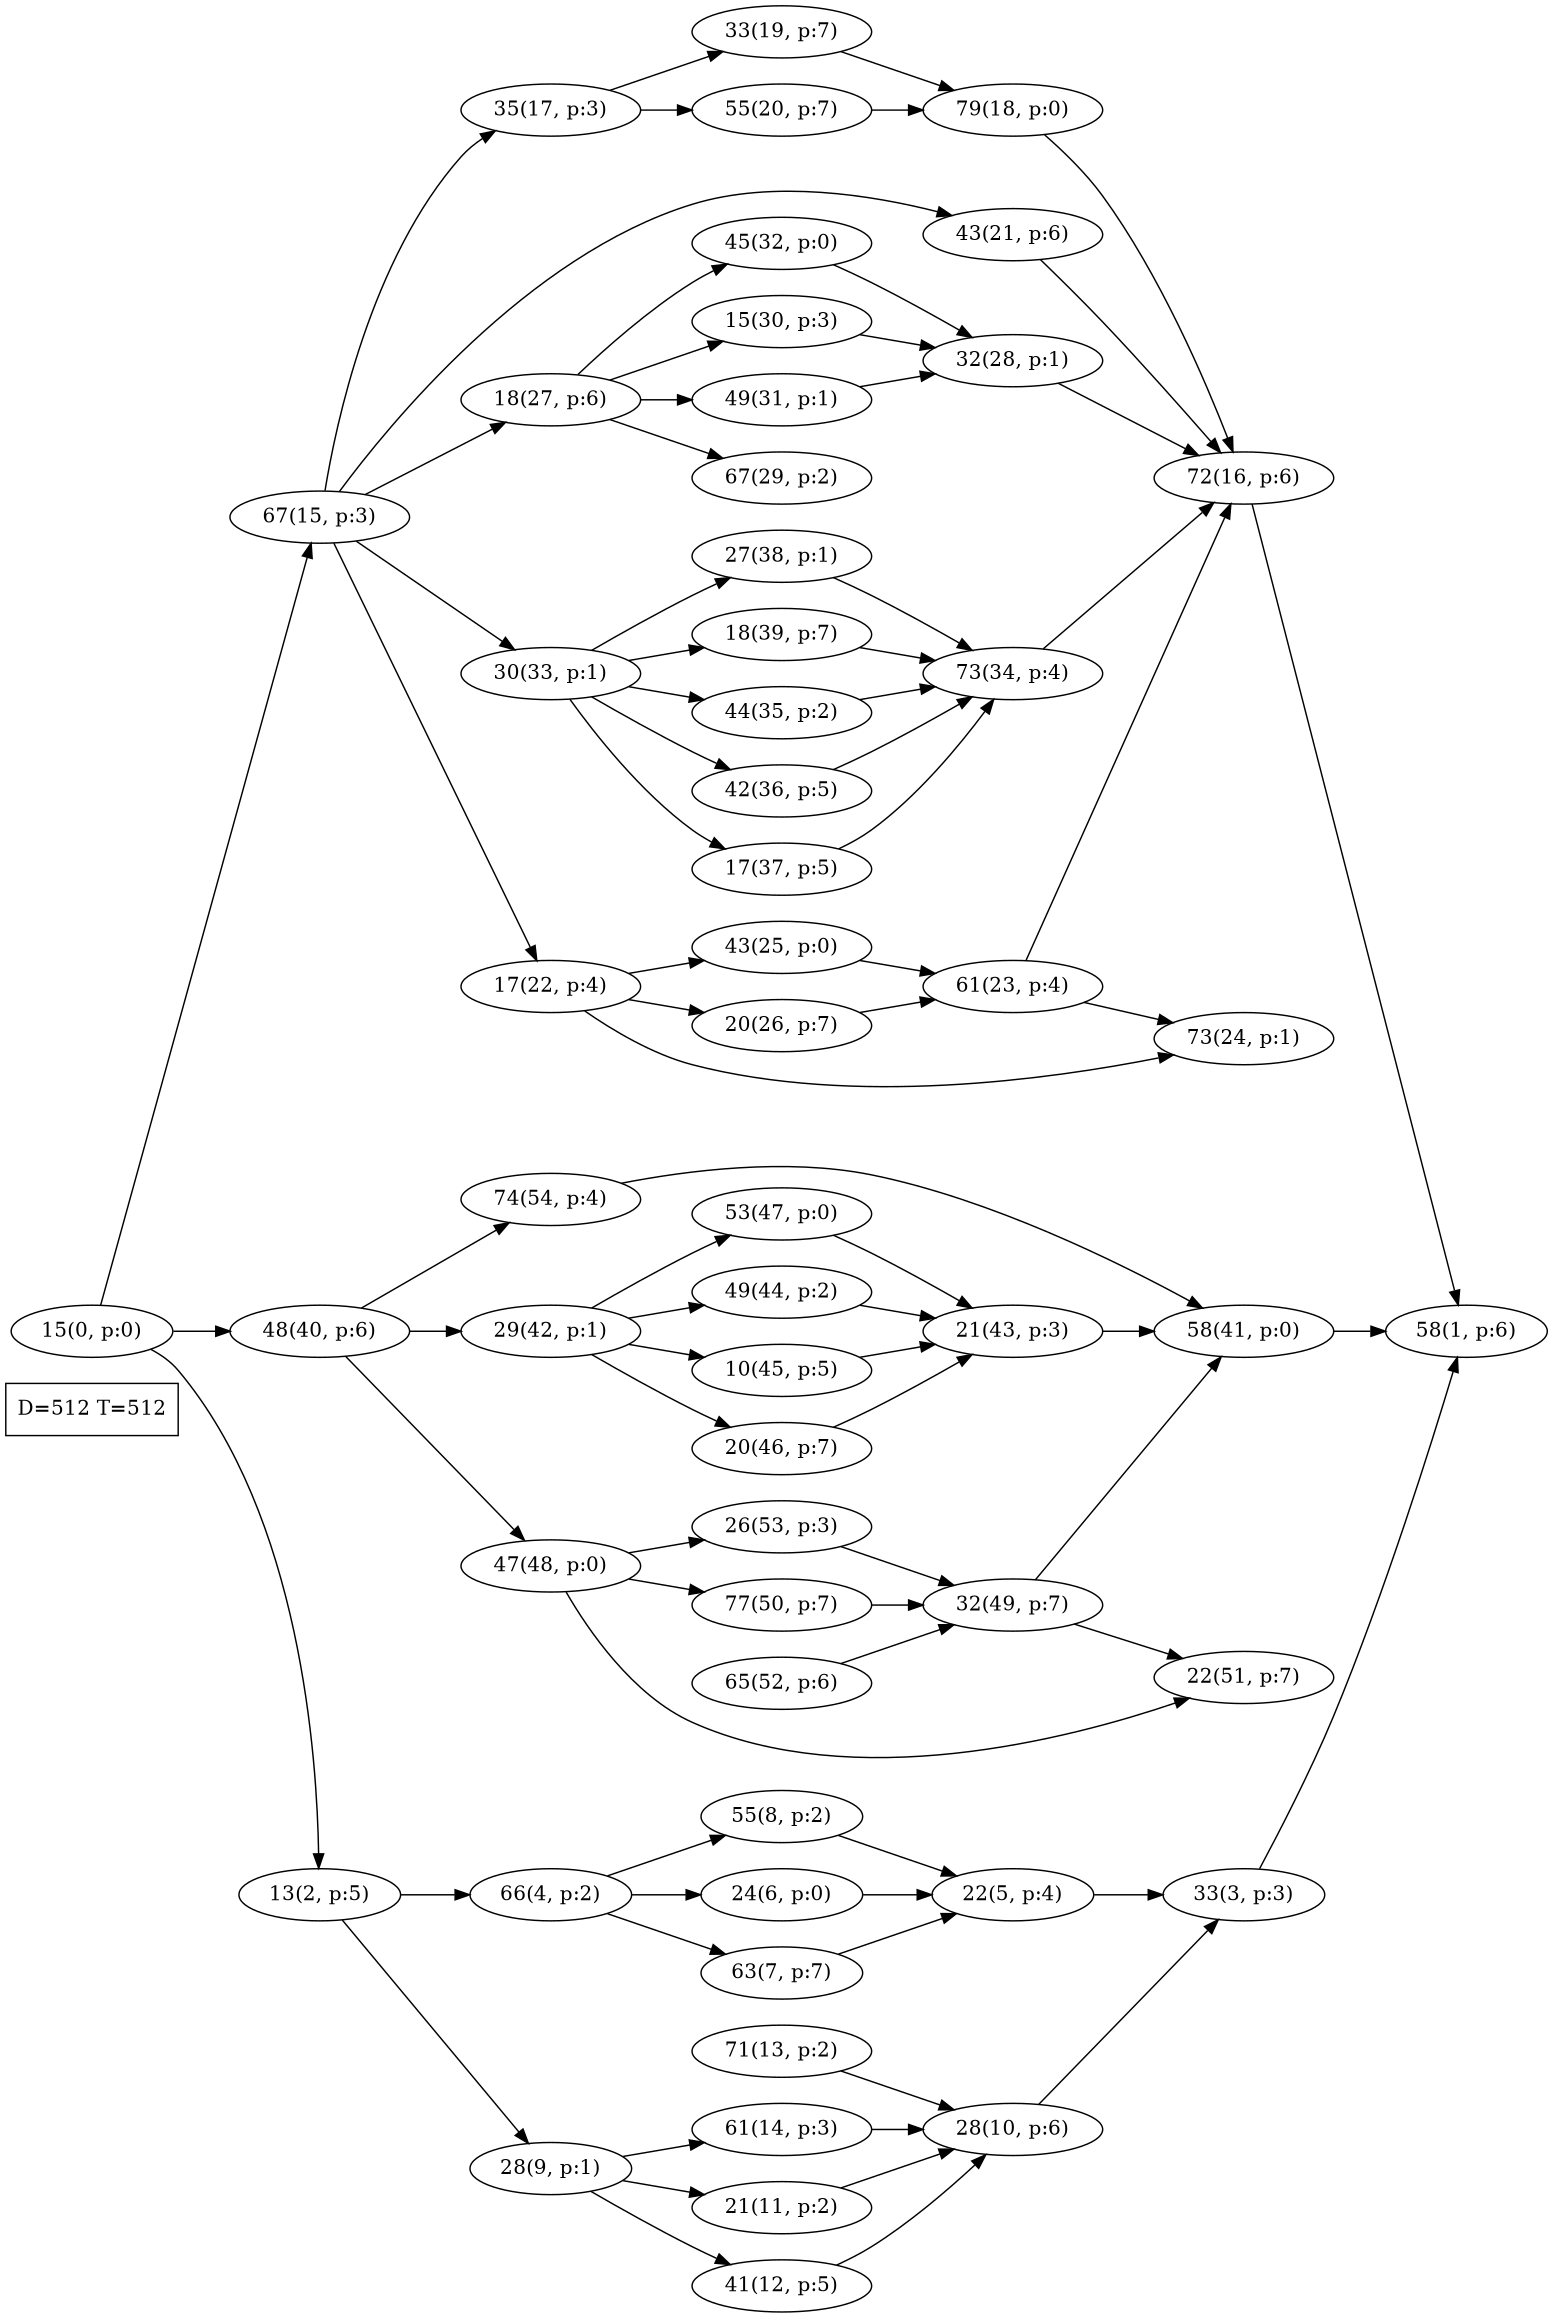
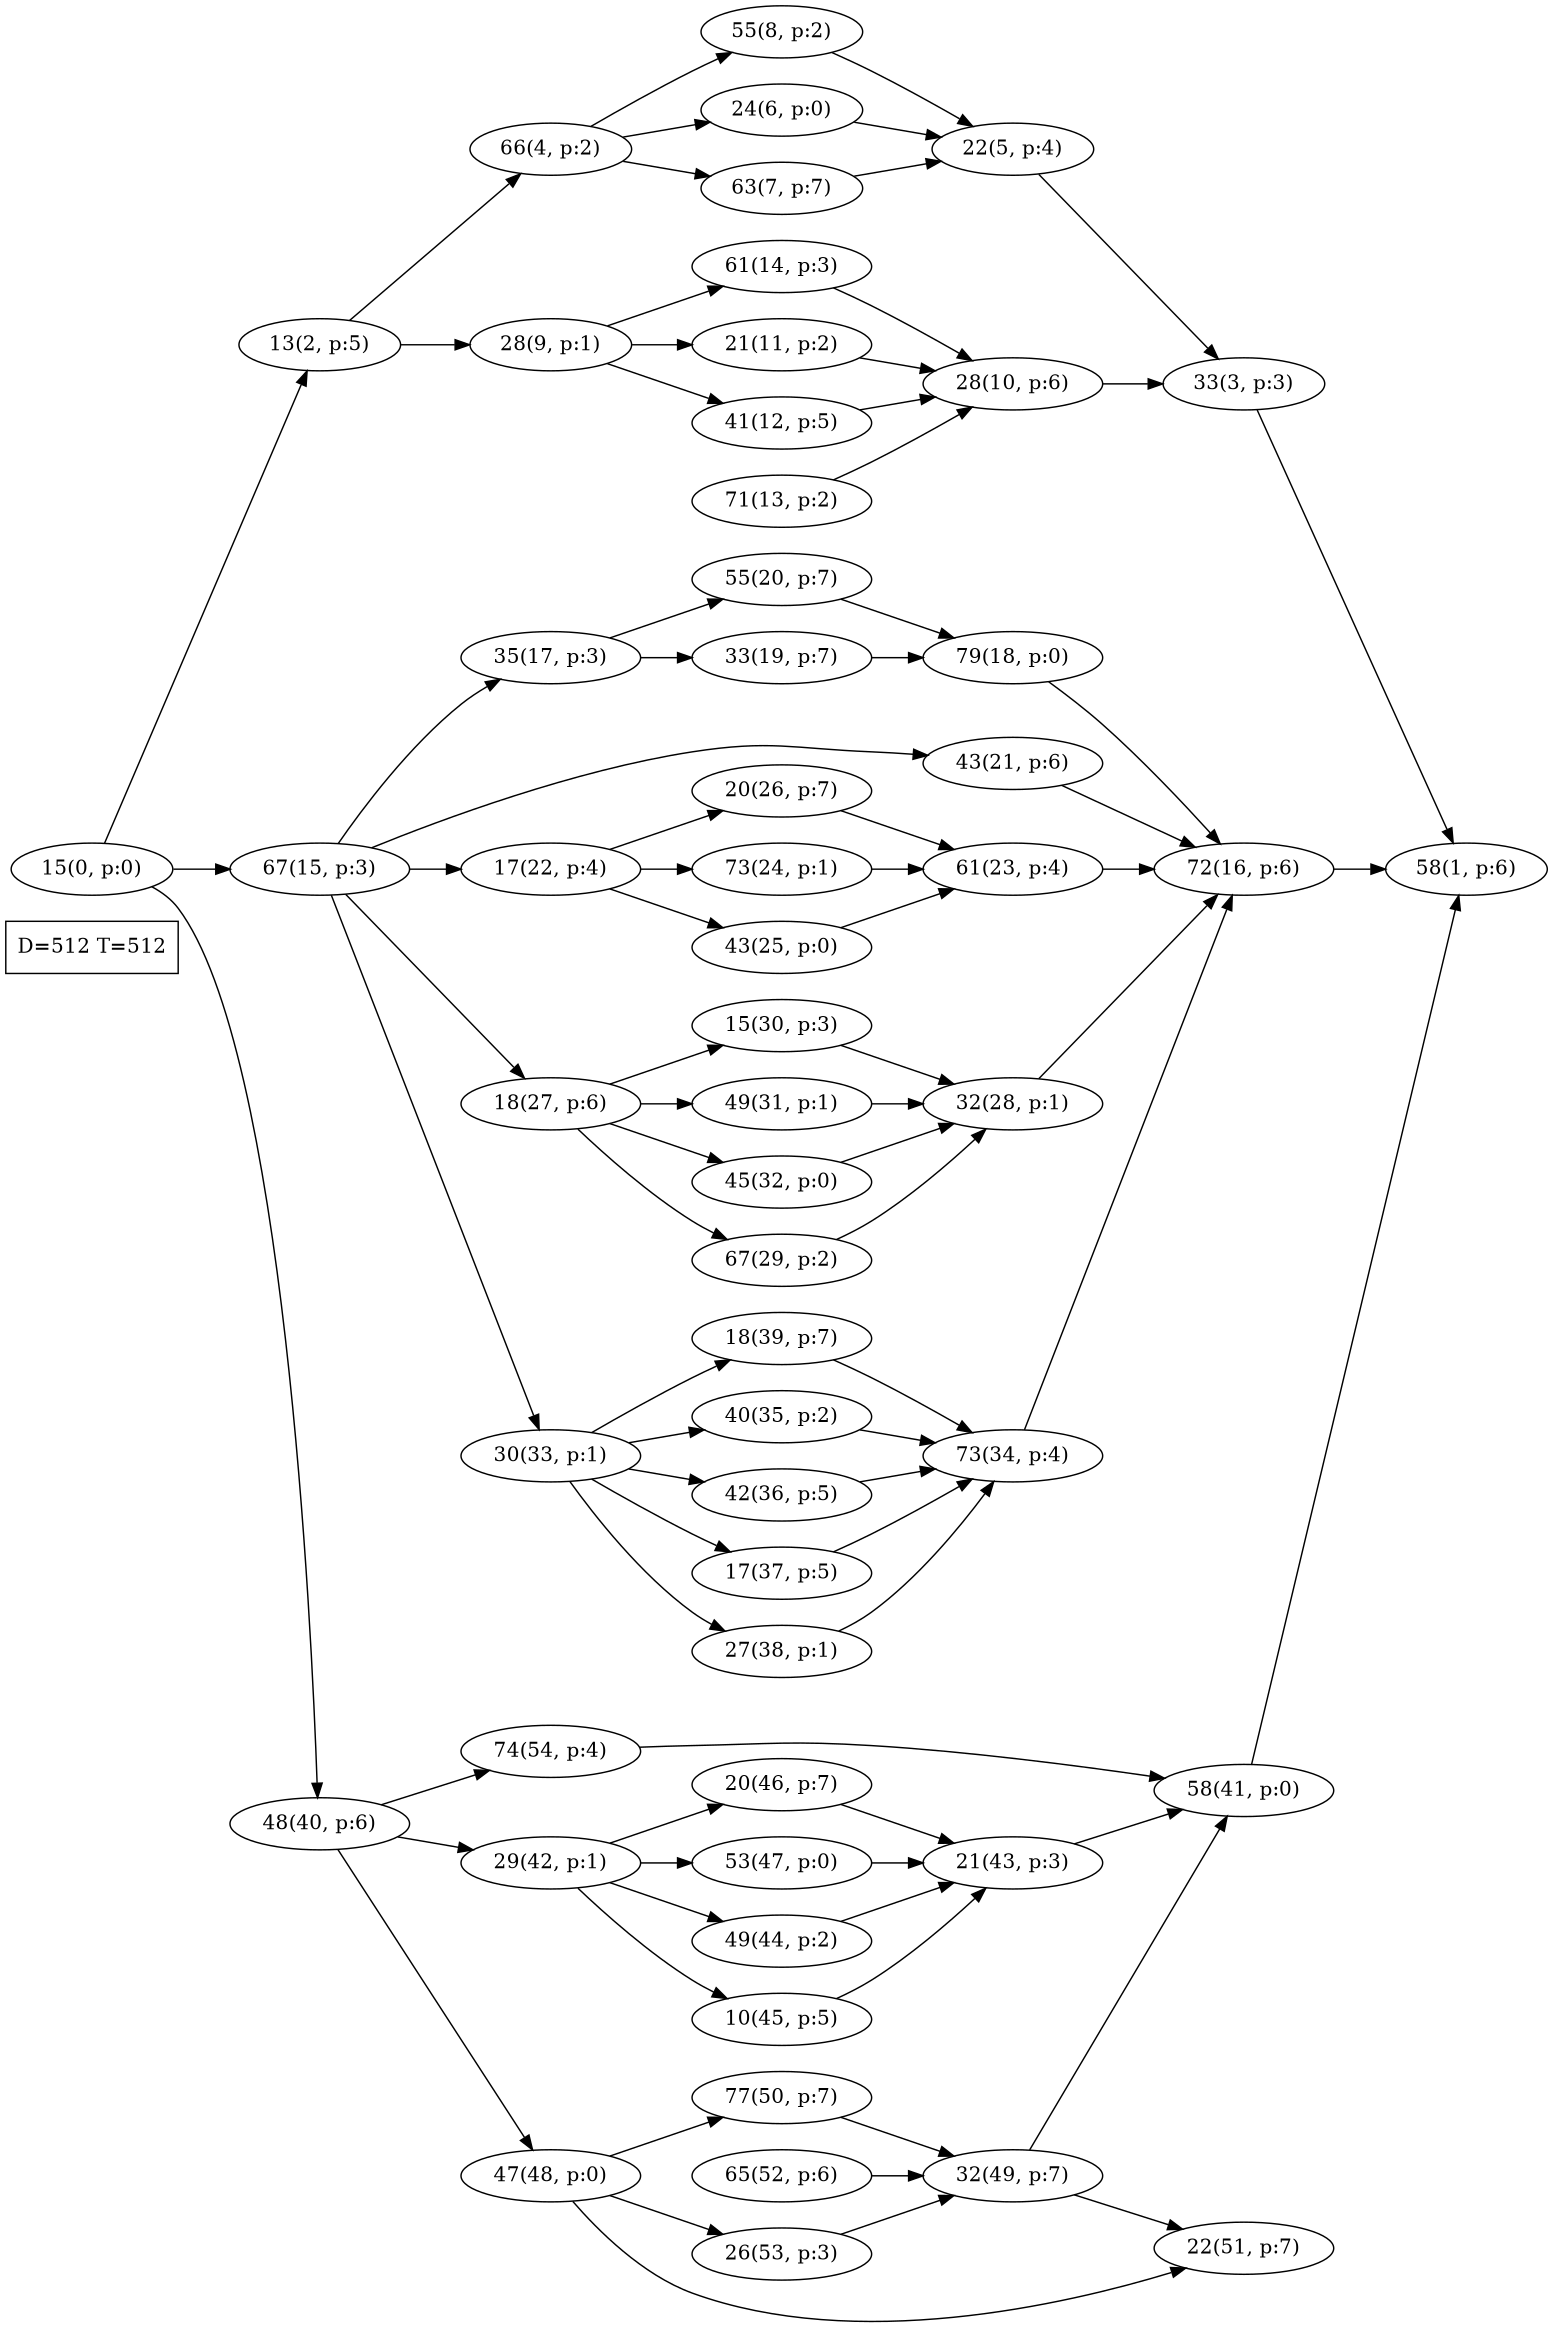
(782, 713) -> (782, 1417)
(1121, 1011) -> (890, 869)
none -> (909, 1195)
